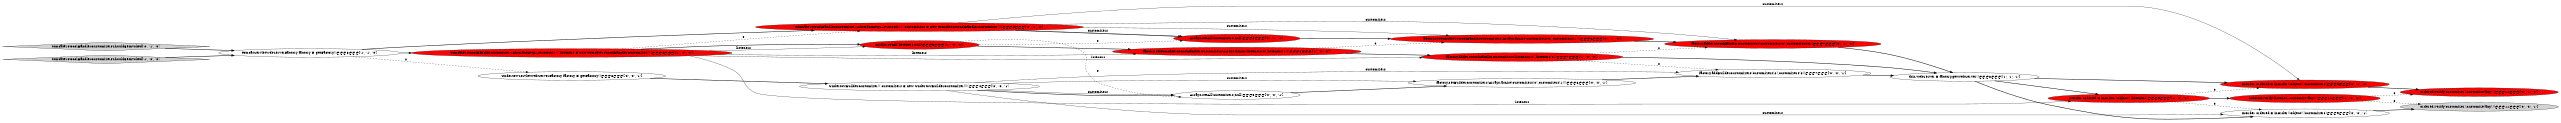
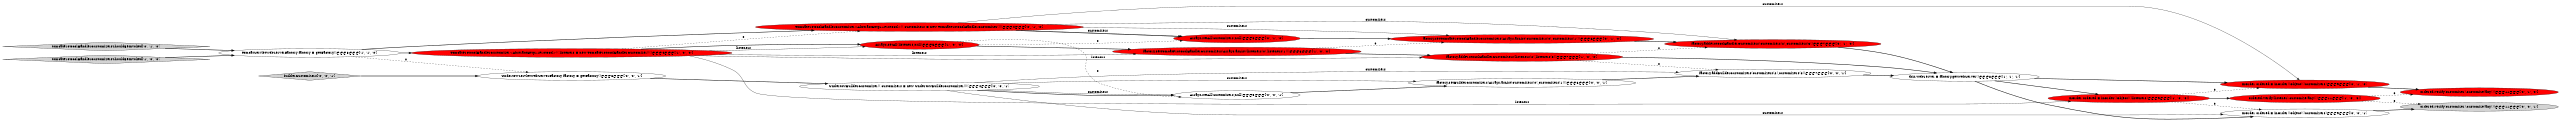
none -> (310, 76)
